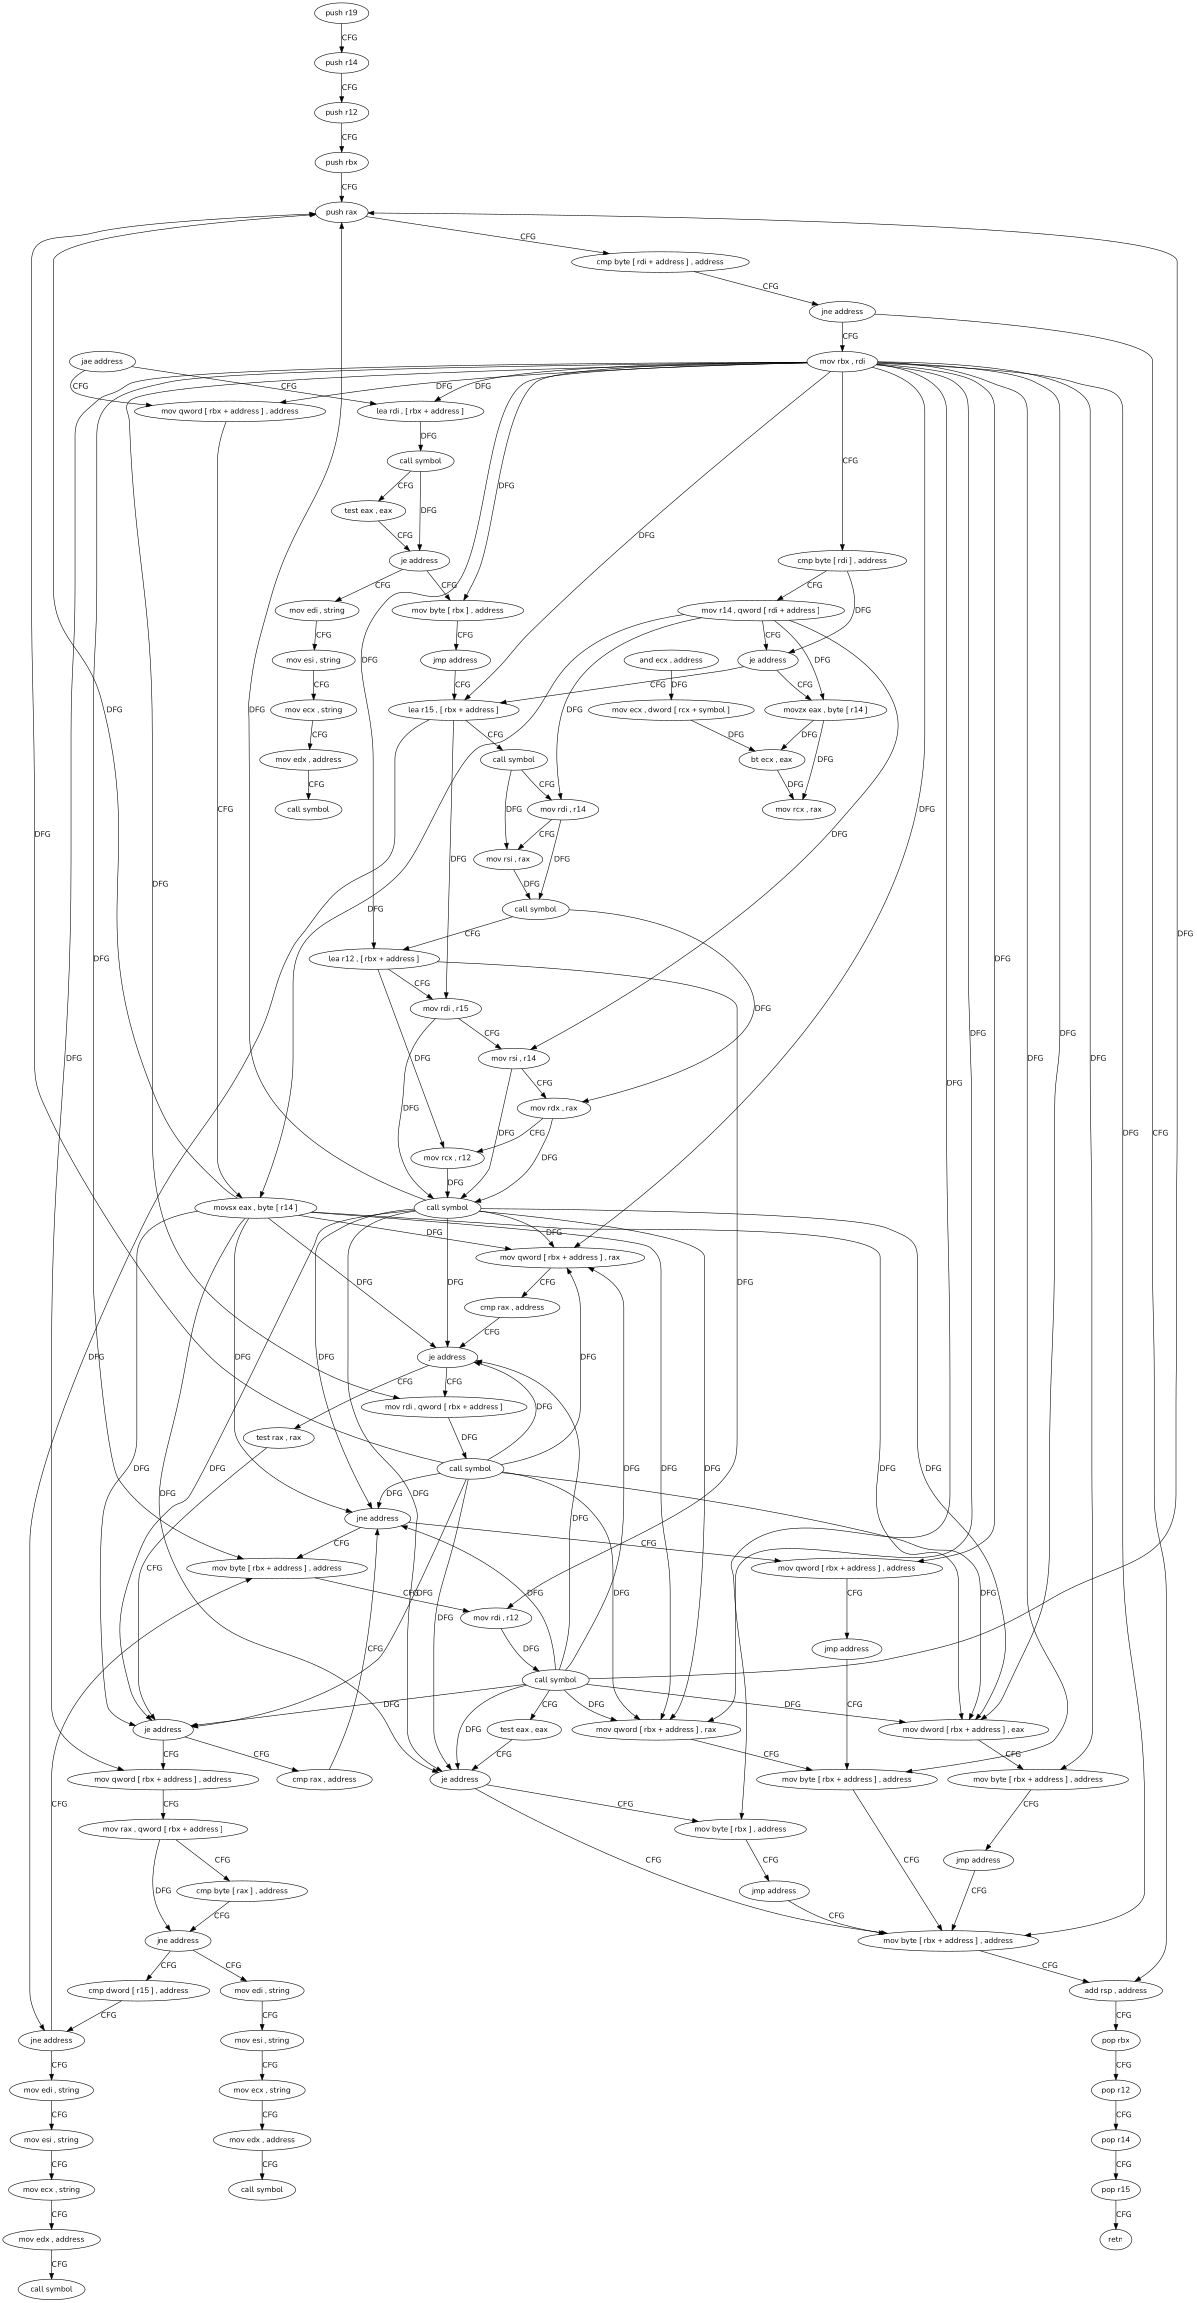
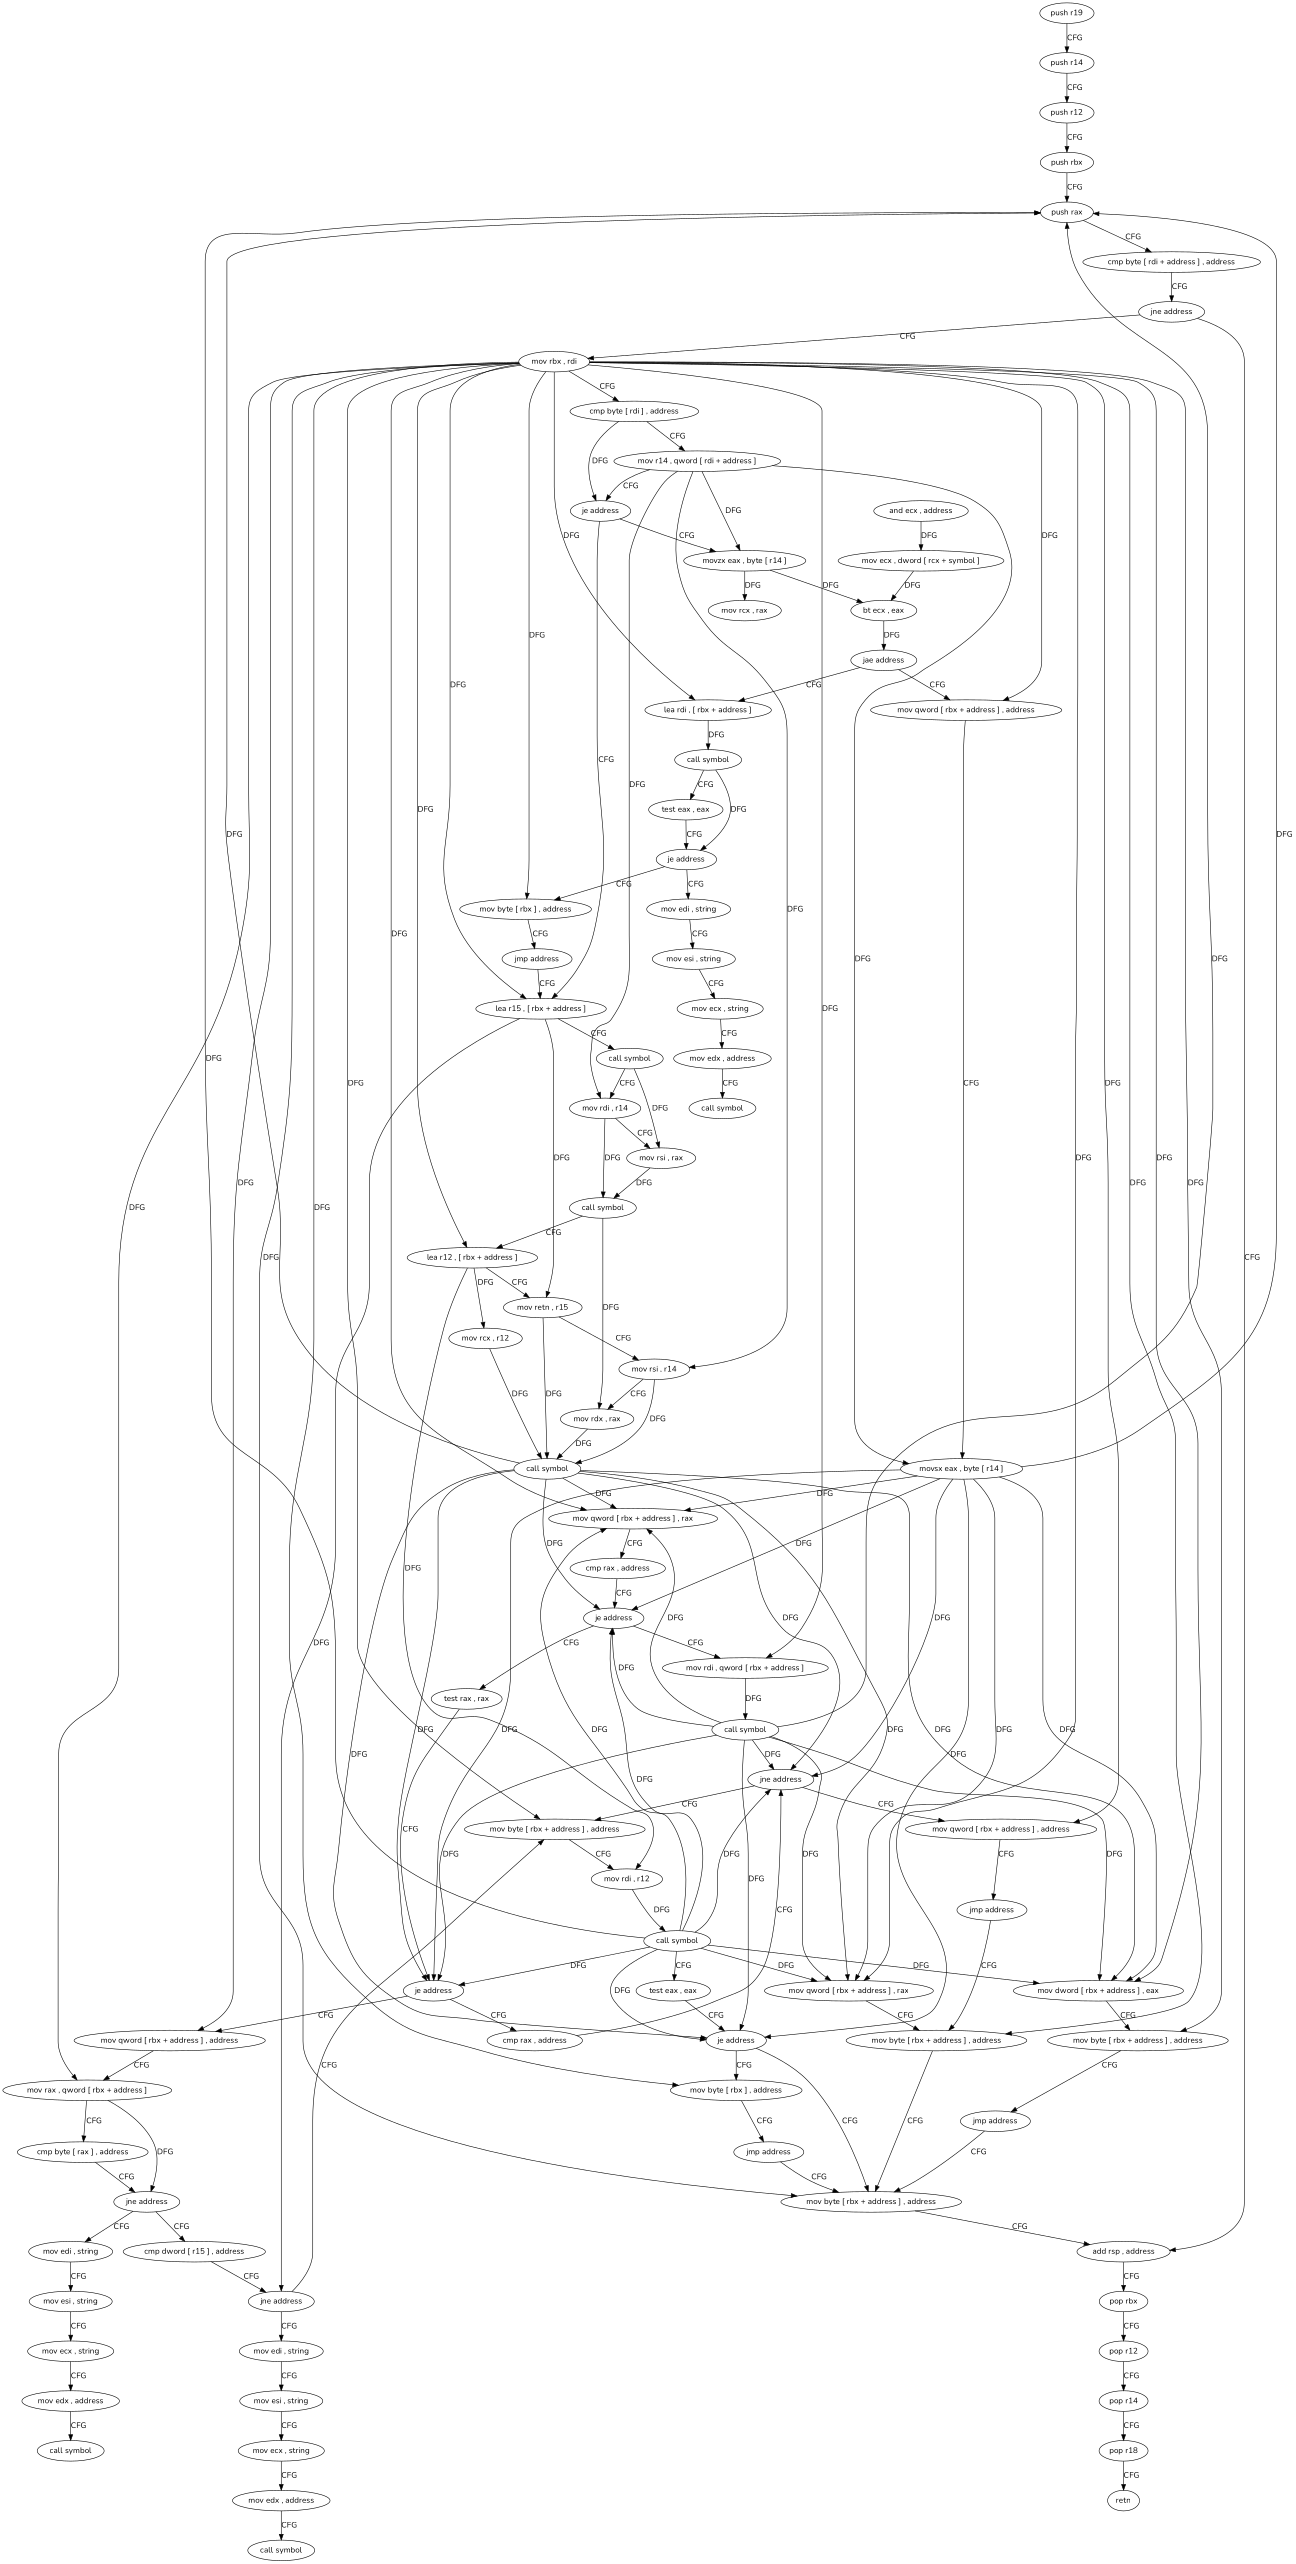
(784, 782) -> (884, 633)
(446, 1009) -> (543, 1308)
none -> (167, 1110)
(515, 1139) -> none
(1116, 2190) -> (1124, 2451)
